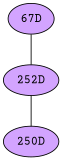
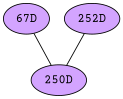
(31, 50) -> (43, 49)
